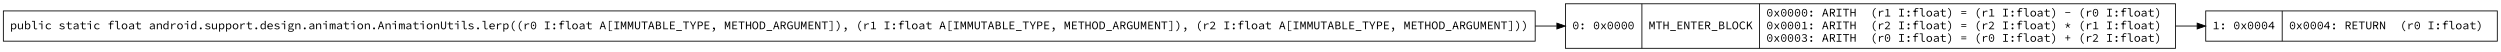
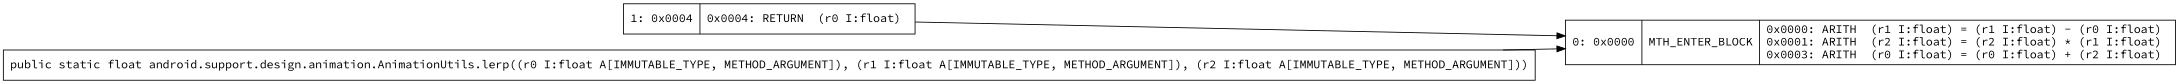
(2186, 26) -> (1236, 29)
